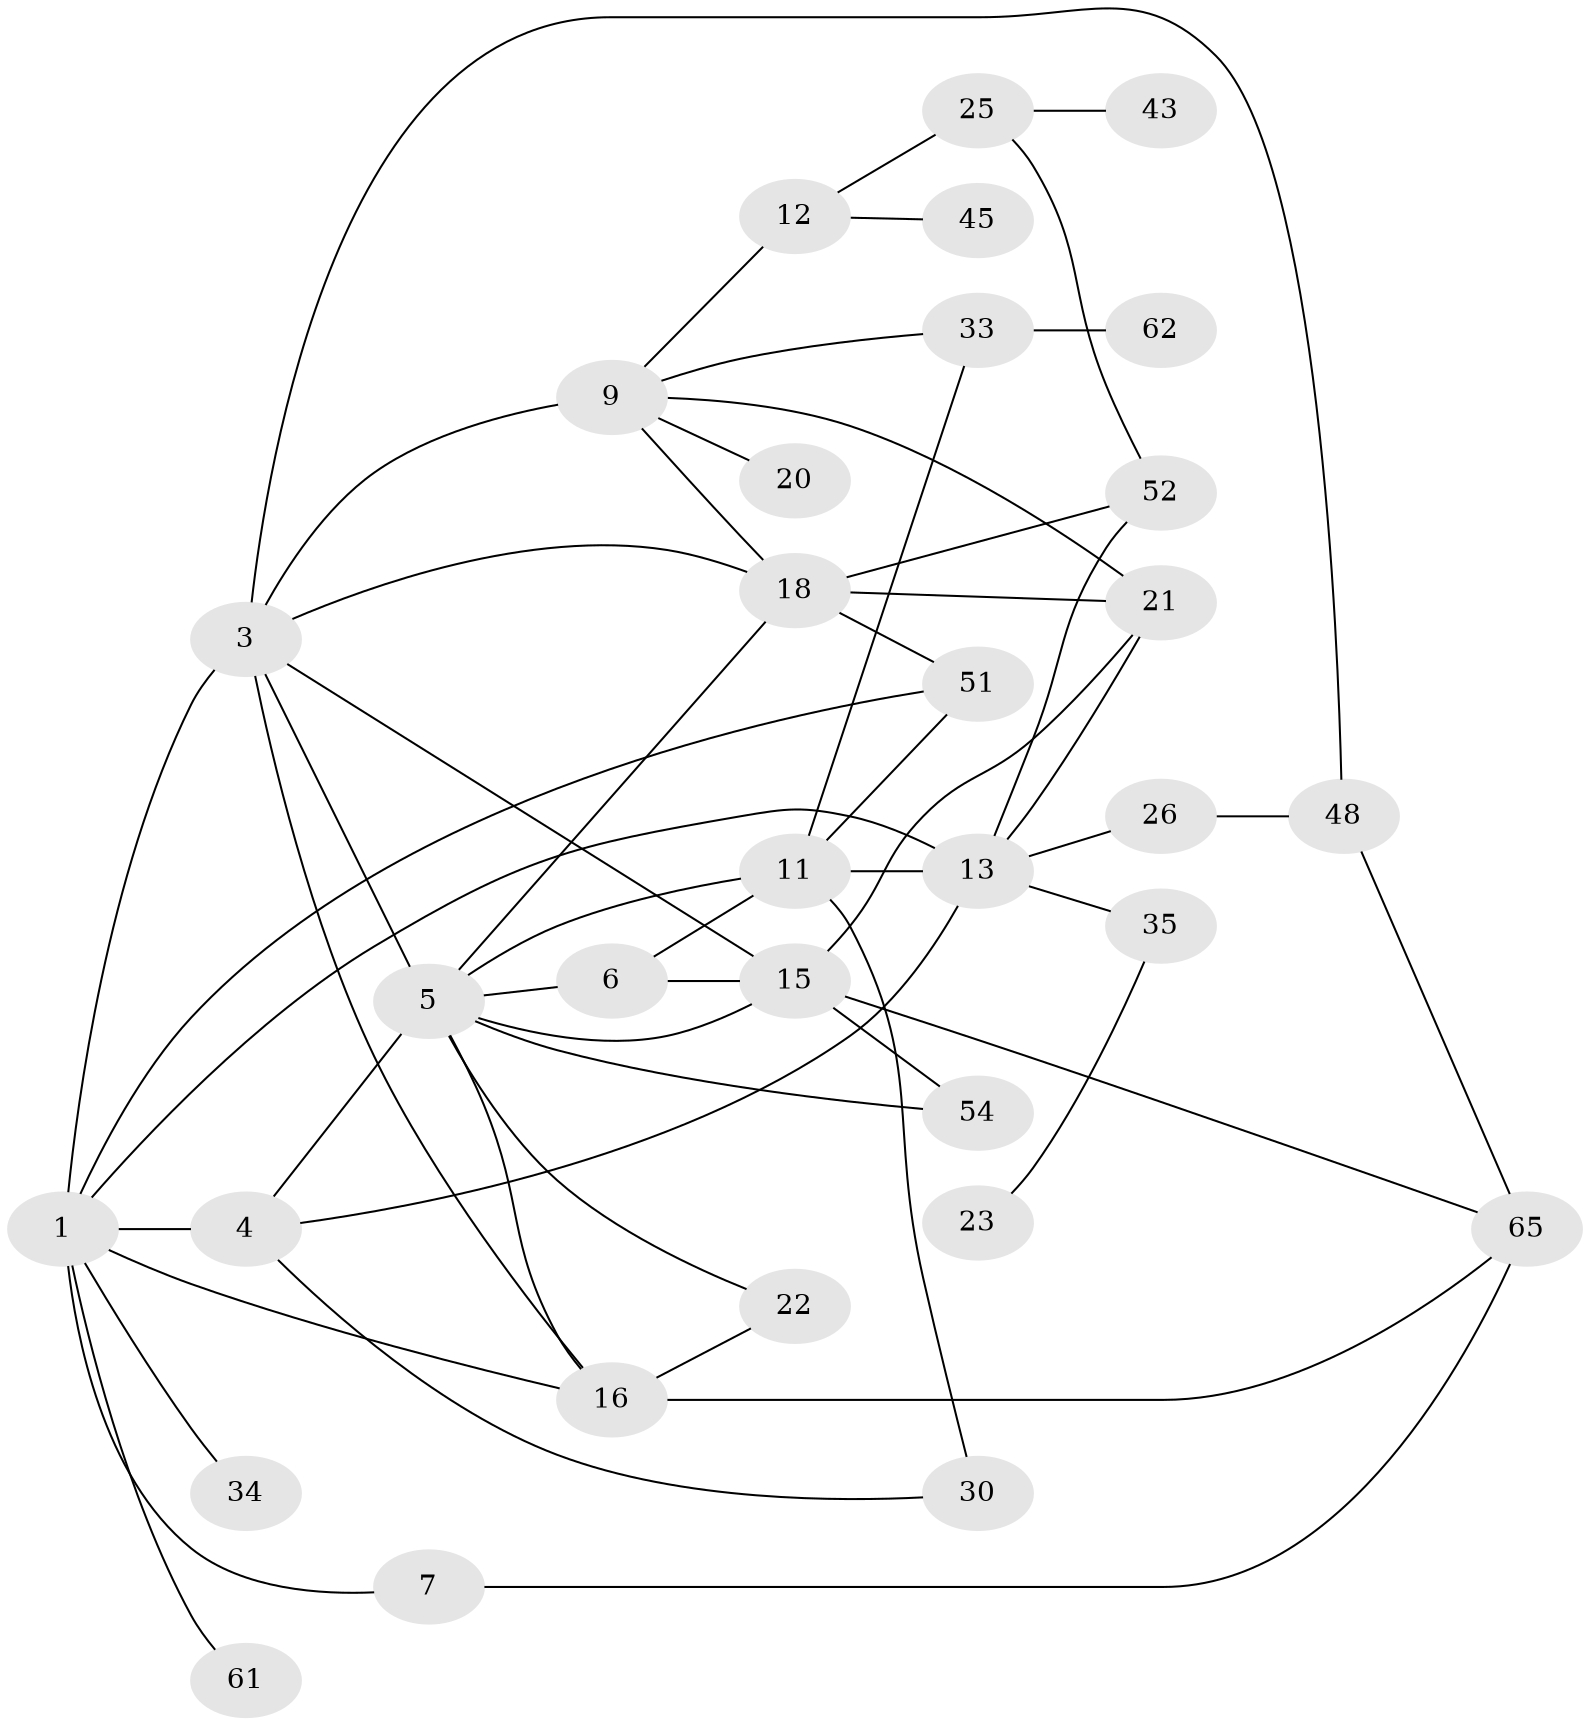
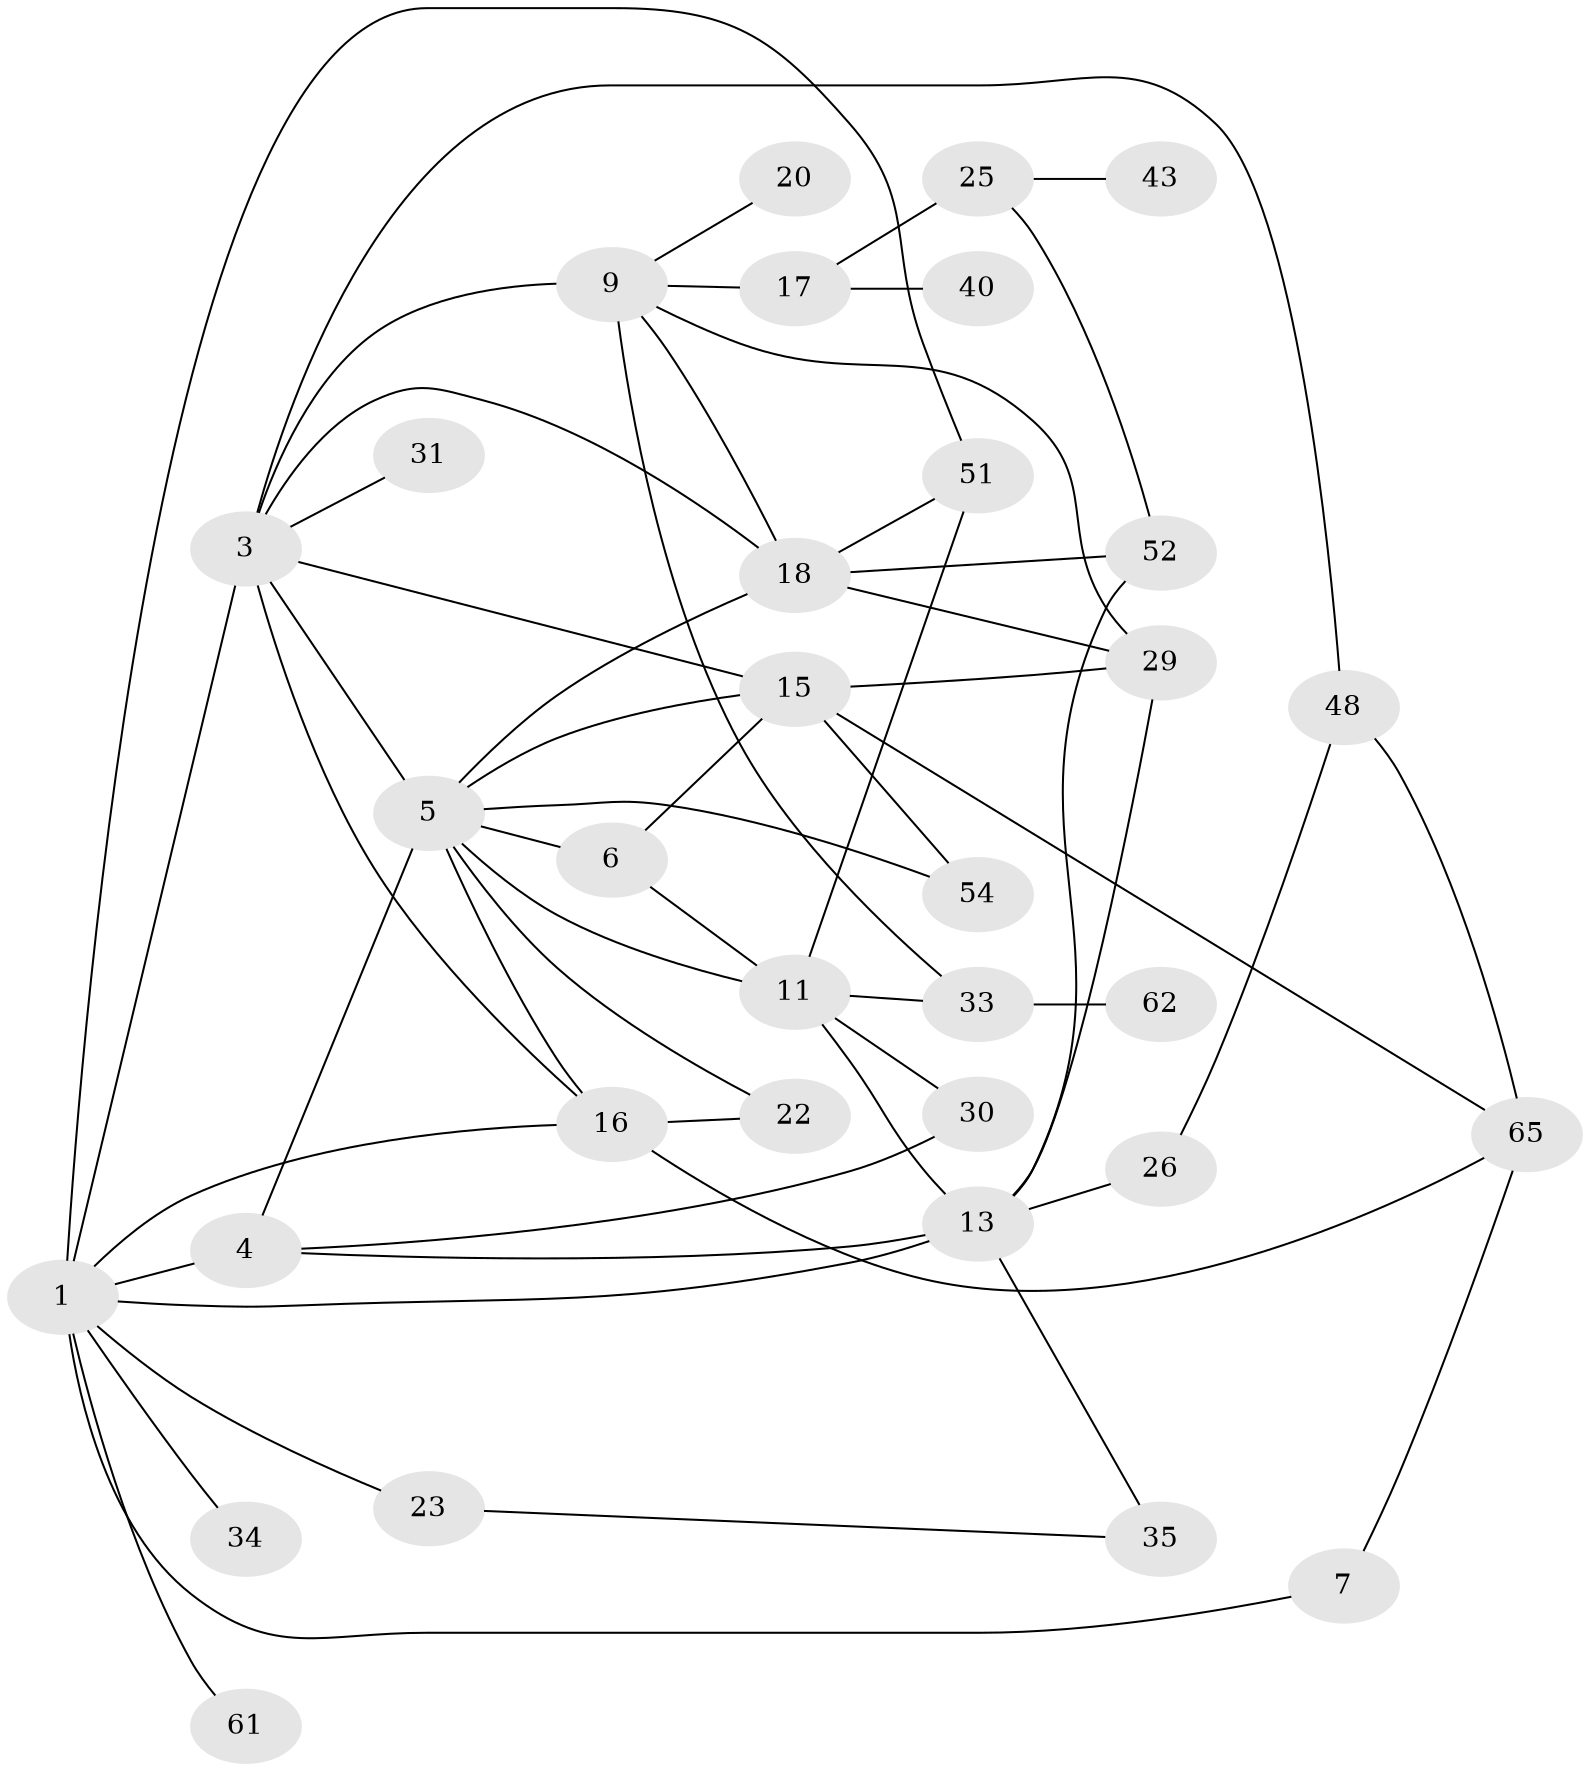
(795, 217) -> (795, 289)
(978, 221) -> (978, 289)
none -> (429, 455)
(1161, 603) -> (1161, 663)
none -> (232, 1420)
